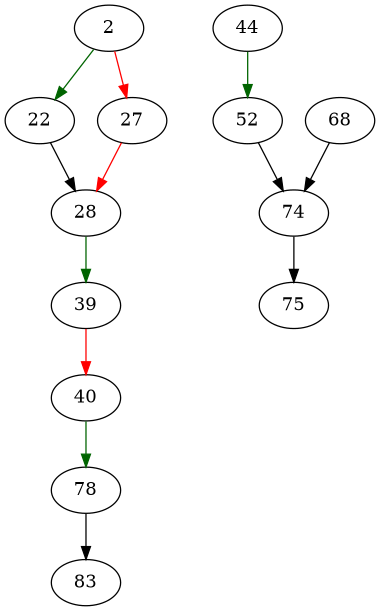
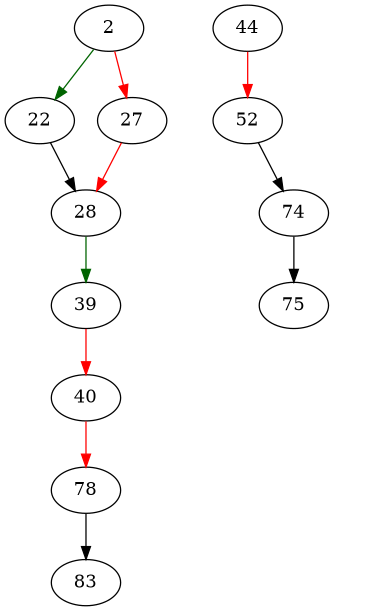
(248, 68) -> (248, 68)
(340, 121) -> none
(86, 438) -> (86, 438)
